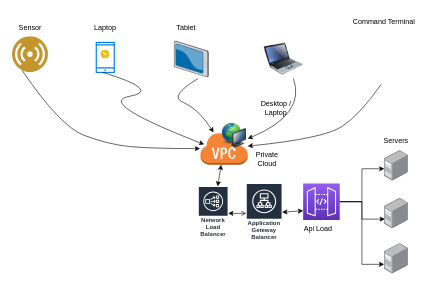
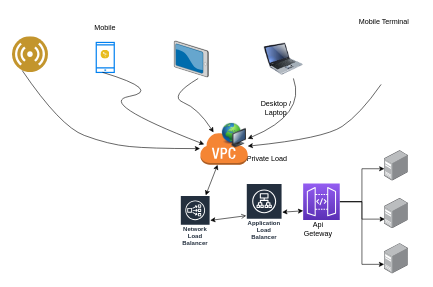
(384, 21) -> (384, 21)
(30, 27) -> none
(105, 27) -> (105, 27)
(186, 27) -> none
(396, 141) -> none
(267, 159) -> (267, 159)
(213, 213) -> (195, 222)
(318, 229) -> (318, 229)
(264, 230) -> (264, 230)
